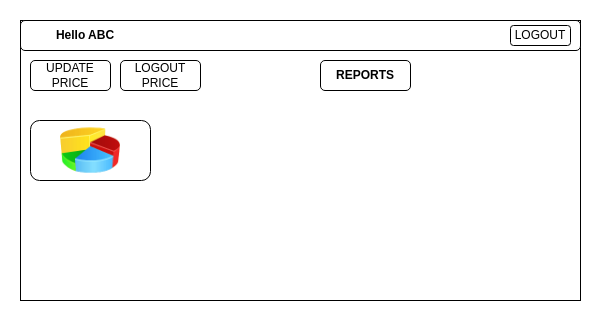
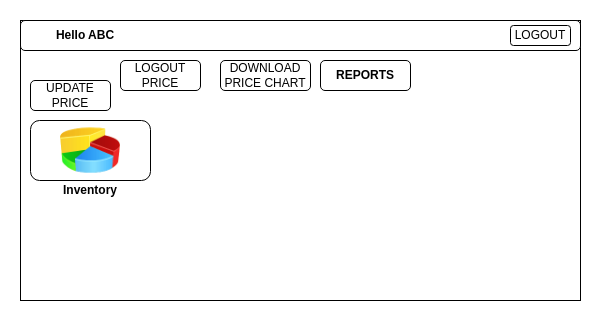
(71, 76) -> (71, 96)
none -> (266, 76)
none -> (91, 191)
